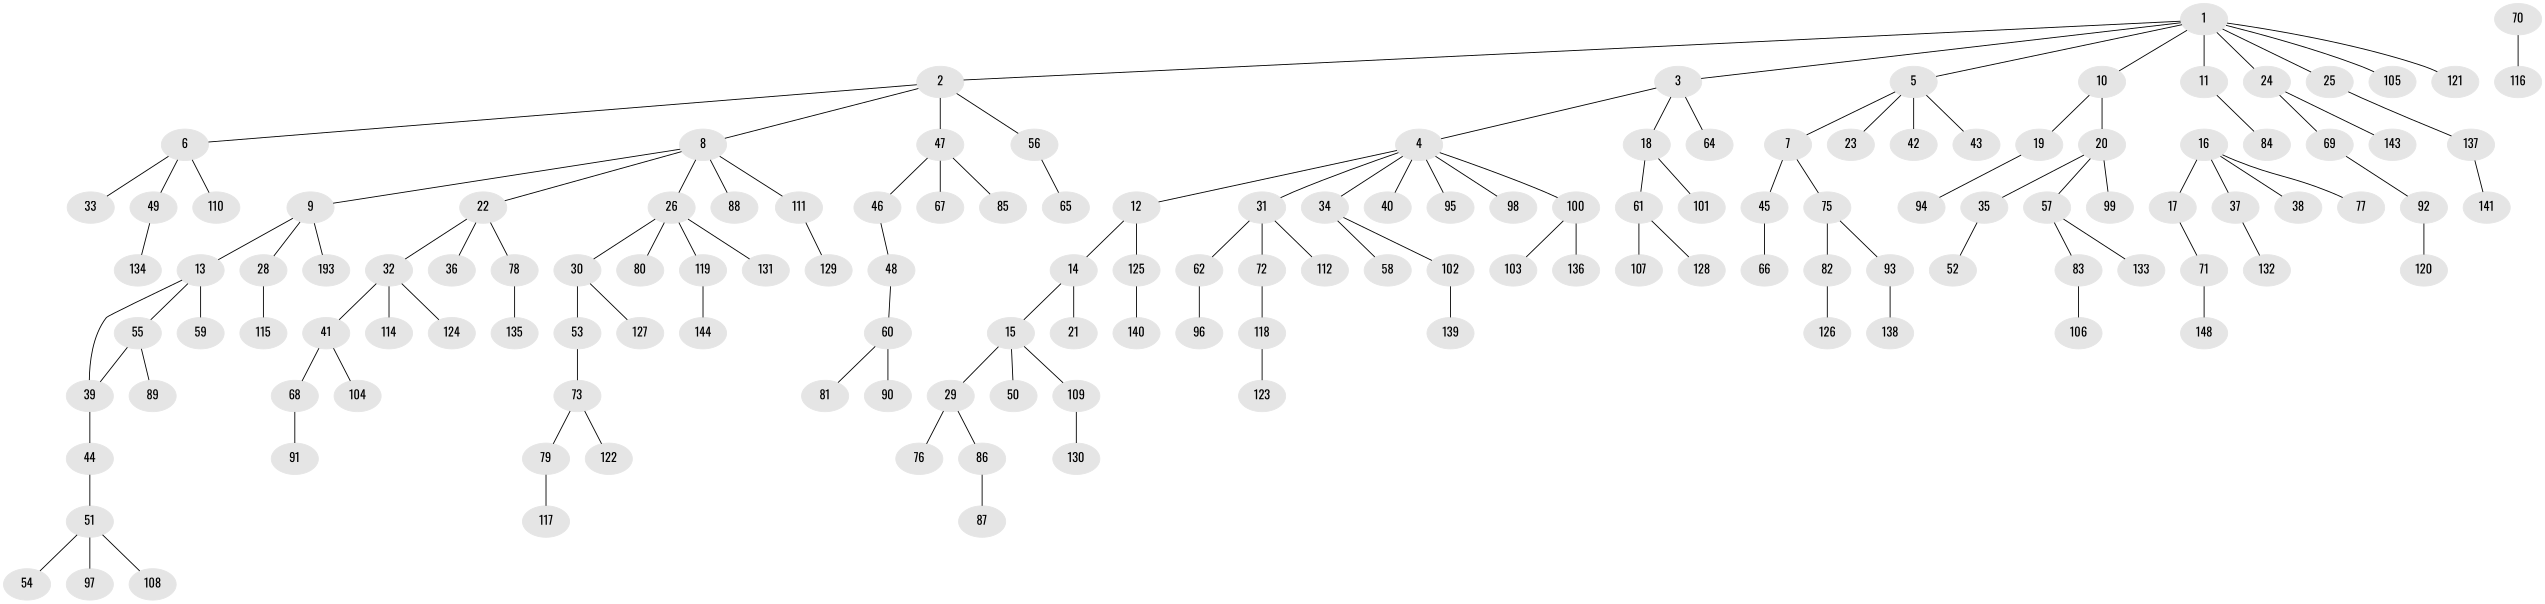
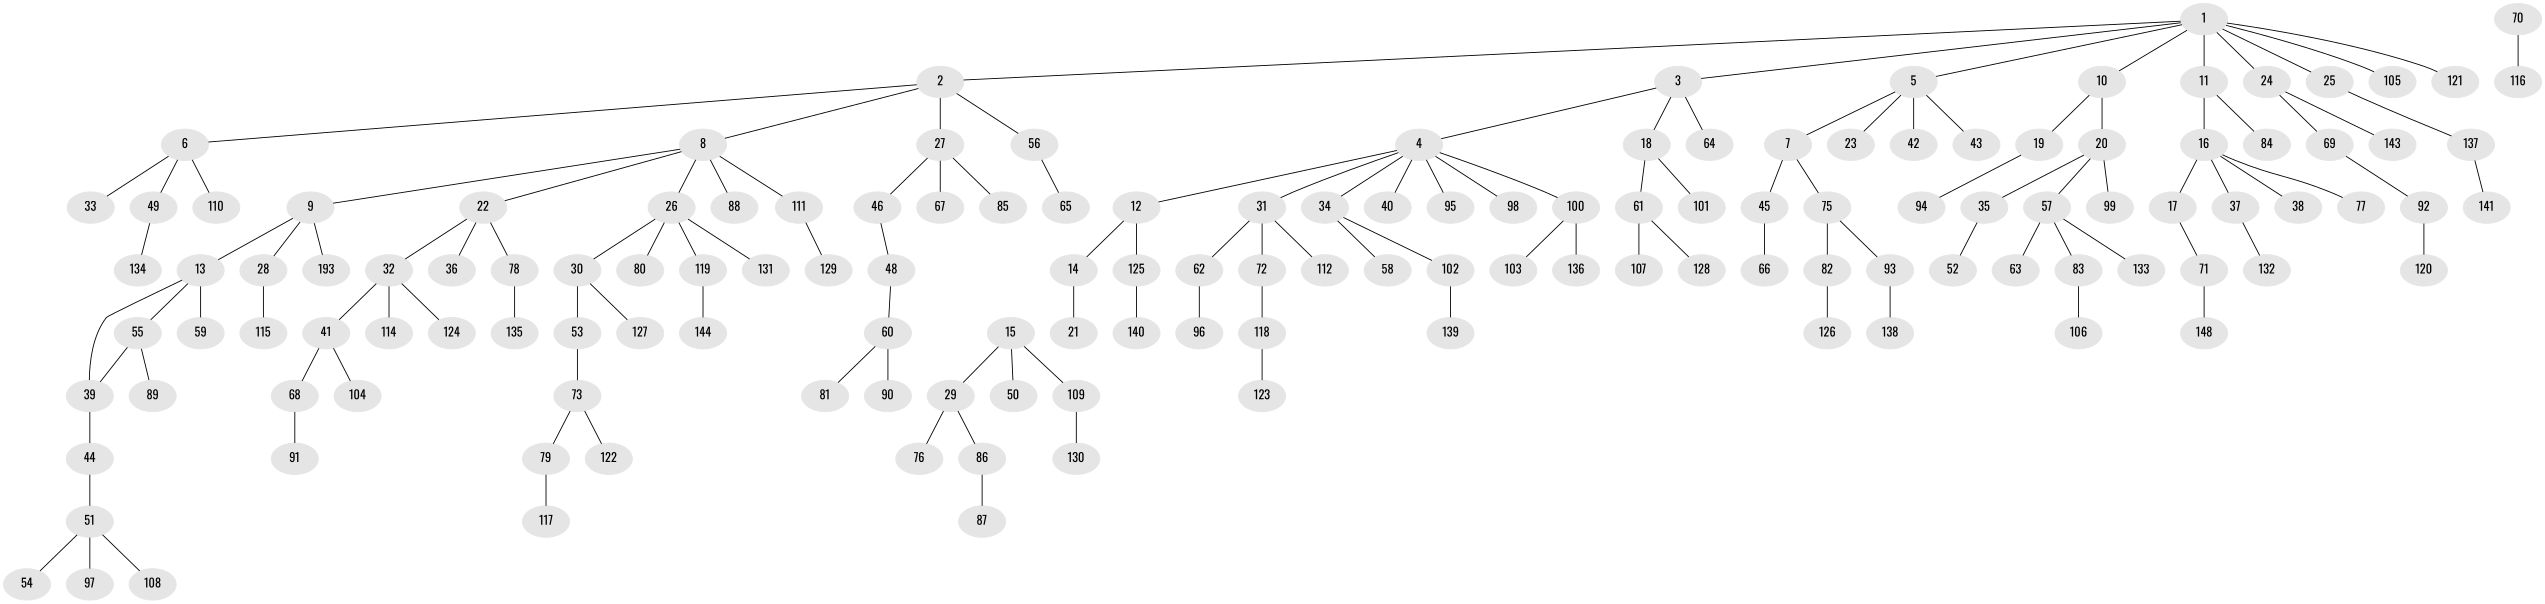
none -> (2204, 113)
(940, 145) -> (940, 145)
none -> (2016, 270)
(1042, 302) -> none
